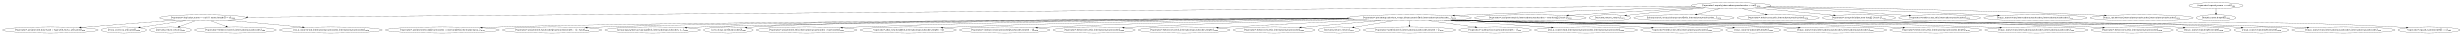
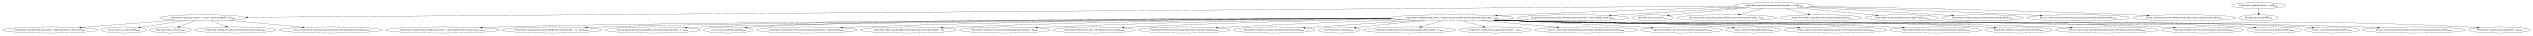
none -> (2019, 30)
